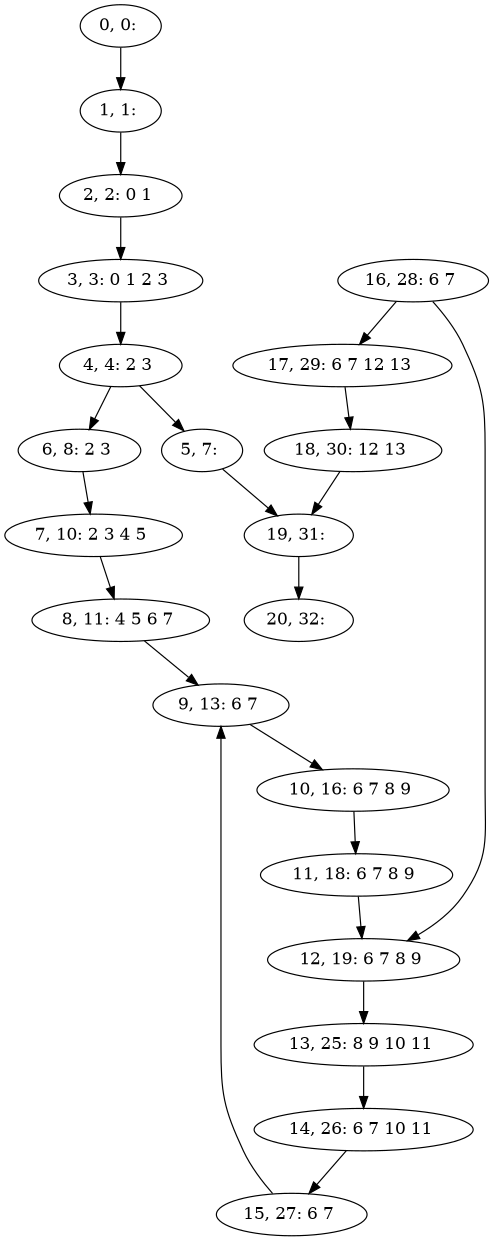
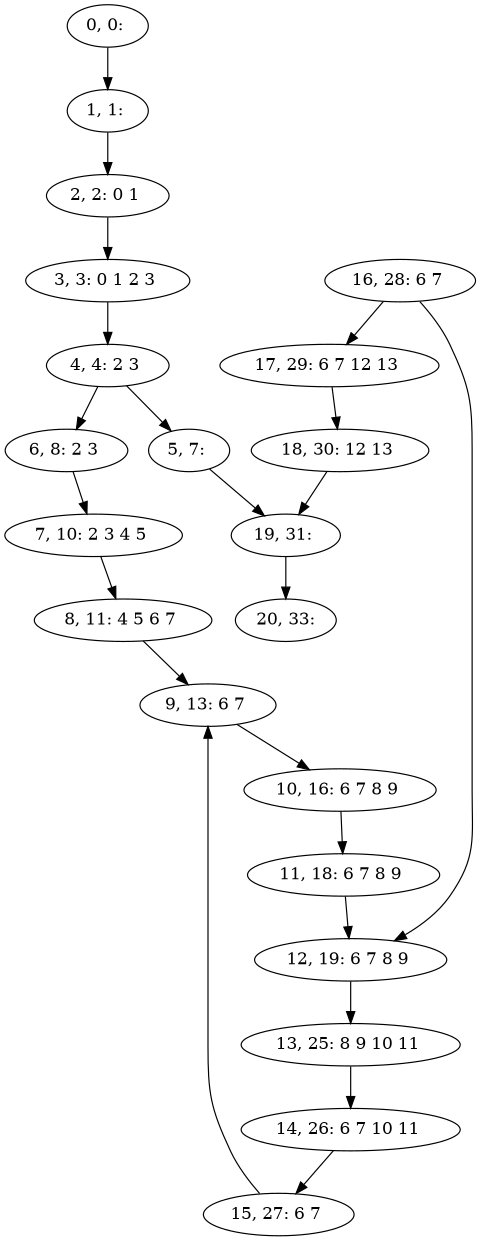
(299, 620) -> (286, 620)
